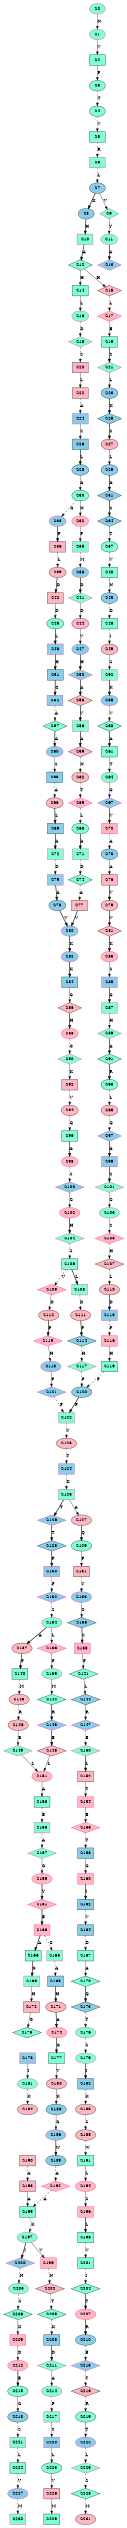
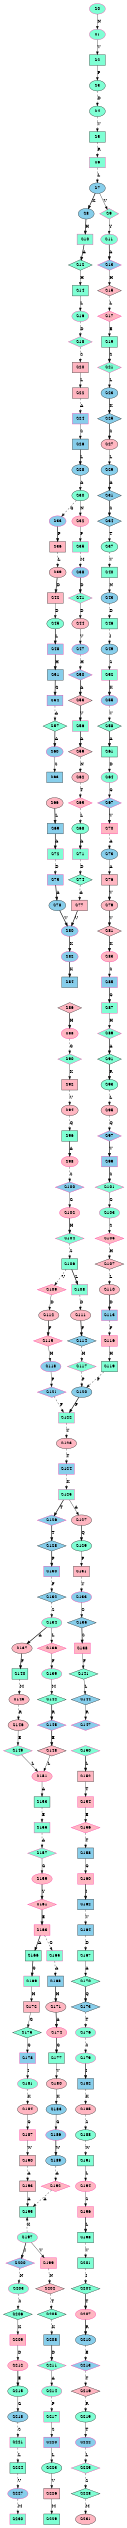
(99, 98) -> (99, 98)
(94, 277) -> (109, 276)
(109, 649) -> (109, 649)
(80, 661) -> (80, 661)
(111, 765) -> (111, 765)
(55, 789) -> none
(70, 994) -> none
(111, 1149) -> (111, 1149)
(52, 1597) -> (52, 1597)
(86, 1736) -> none
none -> (27, 2044)
none -> (28, 2135)
(86, 2135) -> (86, 2135)
(31, 2223) -> (27, 2226)
